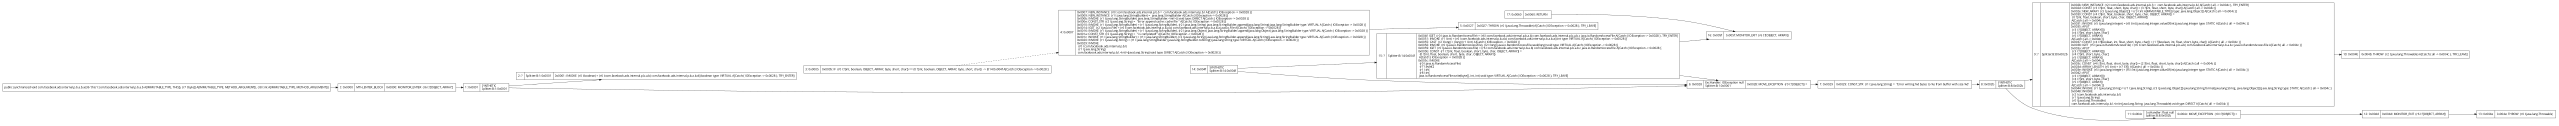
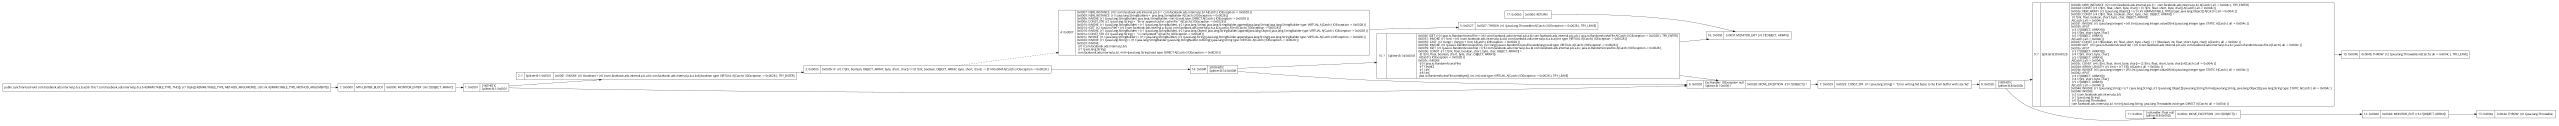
none -> (1120, 69)
none -> (799, 72)
